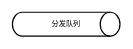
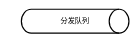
(66, 24) -> (75, 21)
